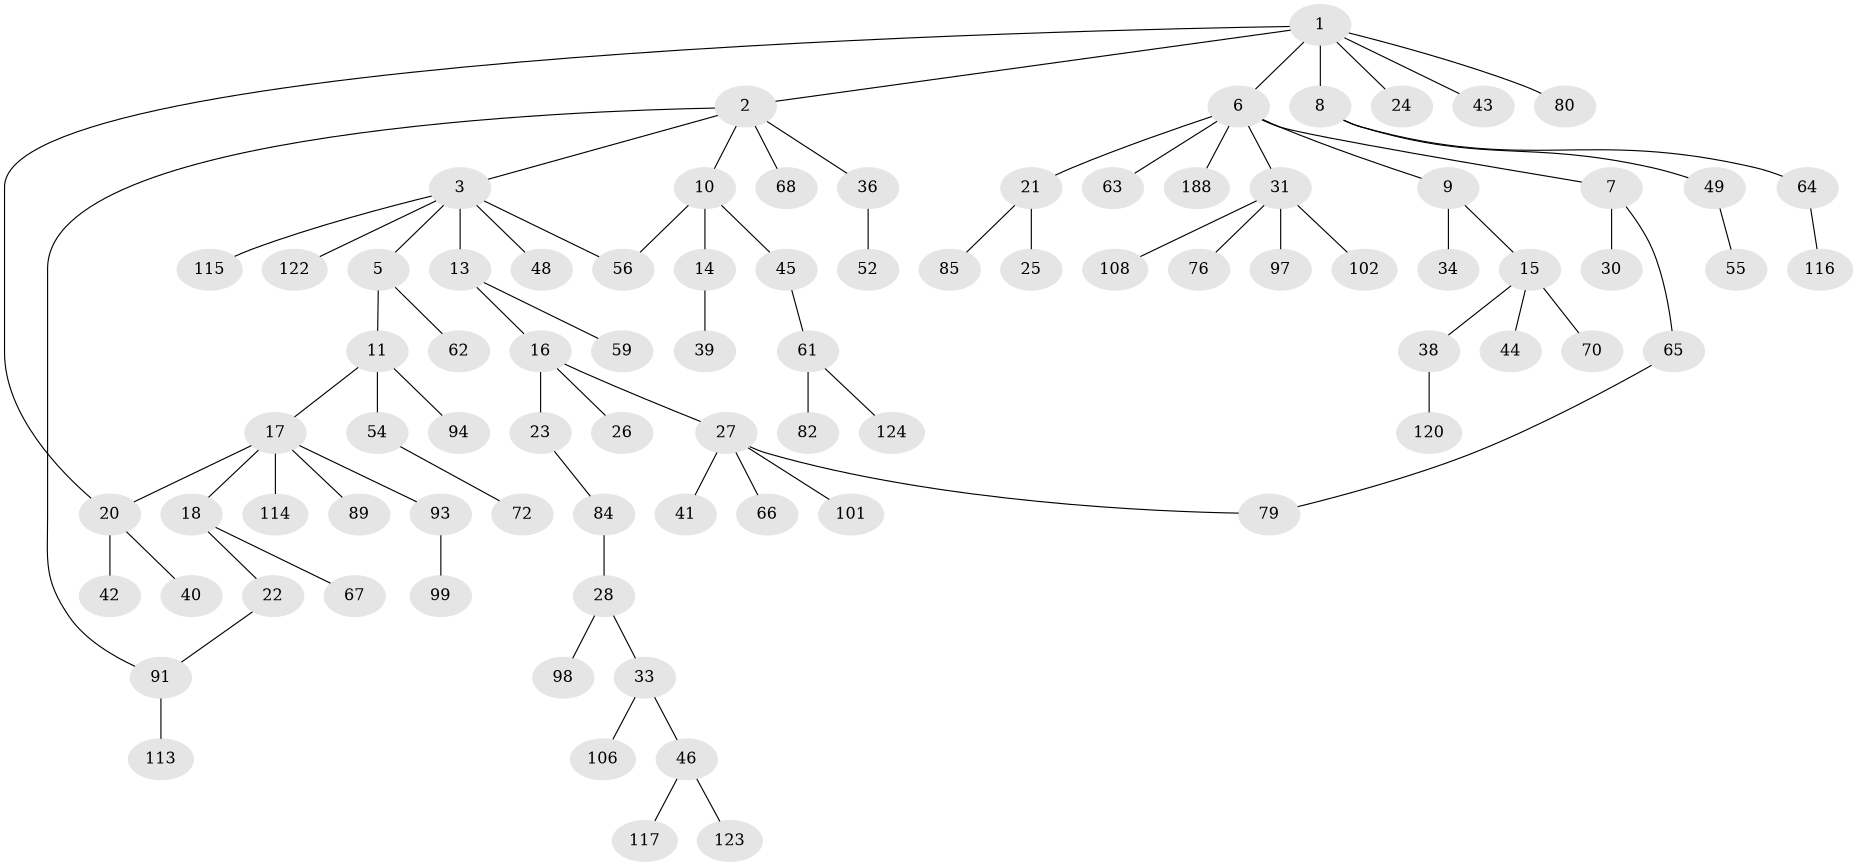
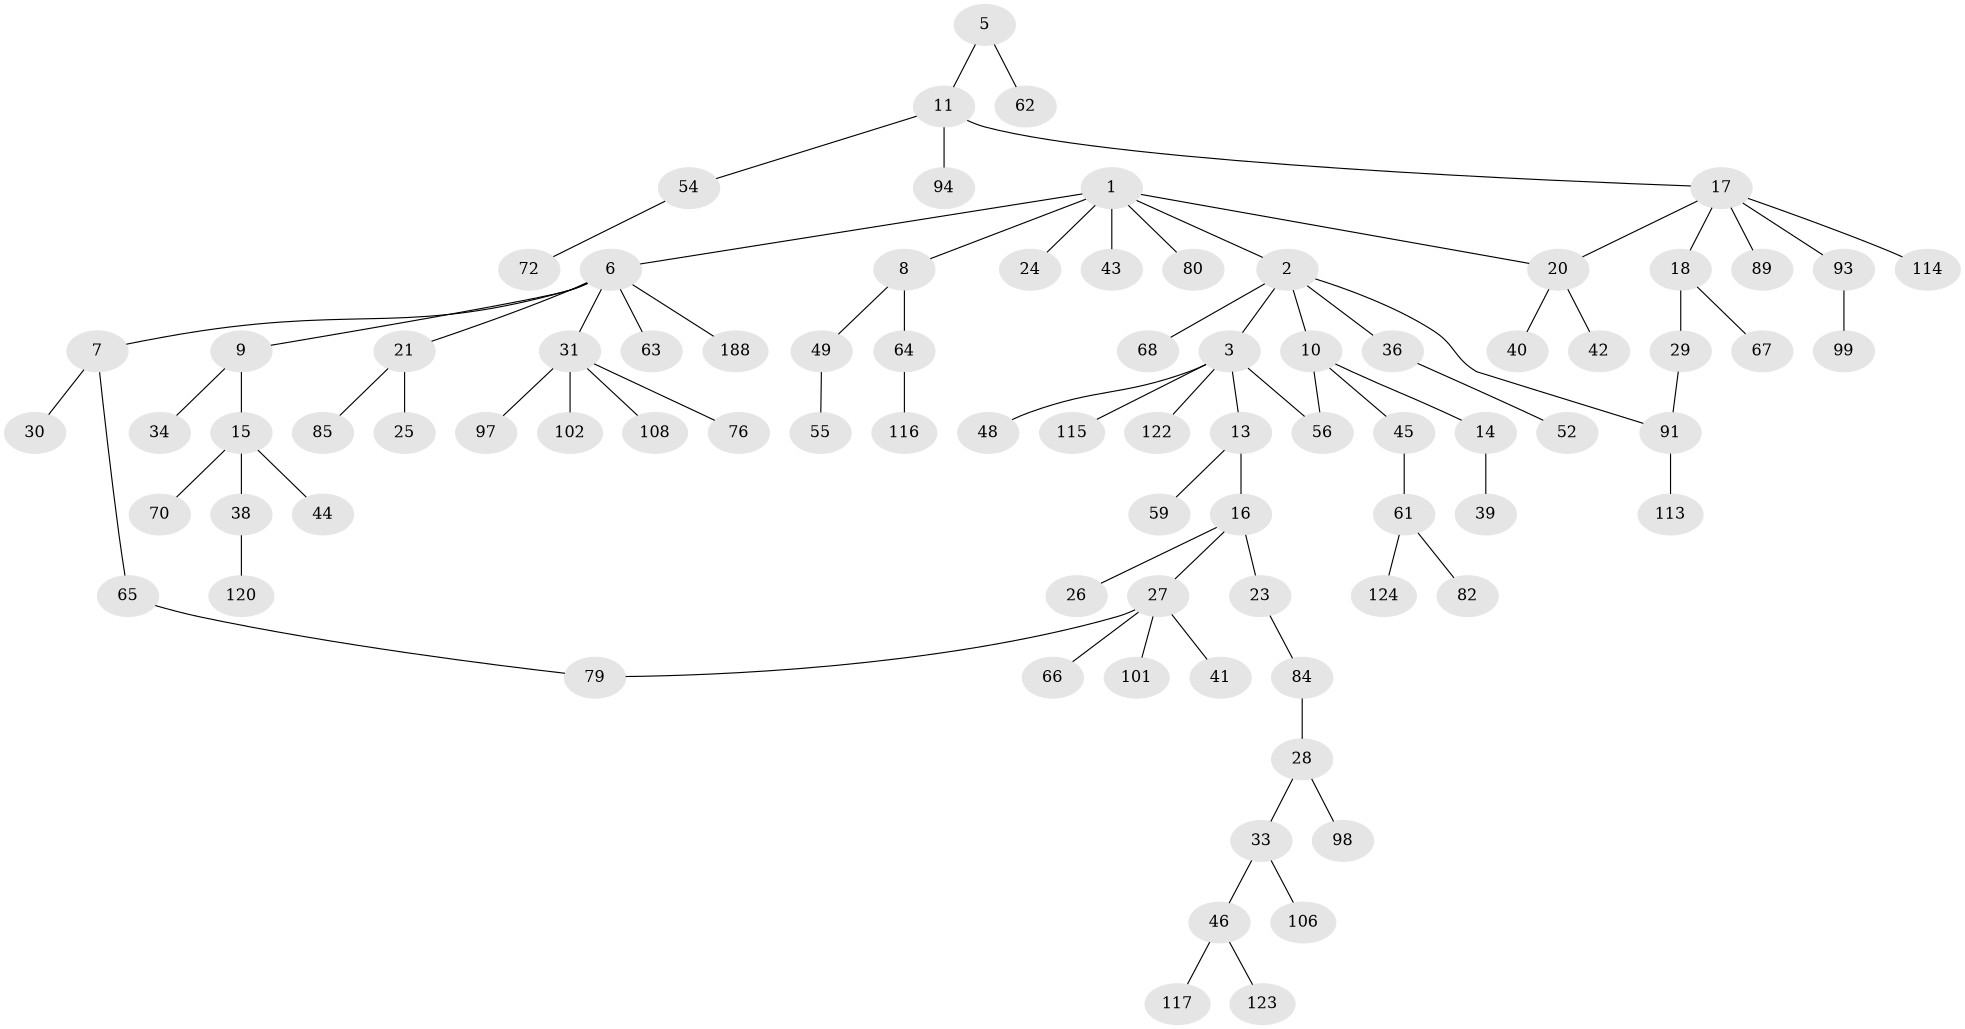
(419, 229) -> none
(273, 596) -> (1681, 351)
